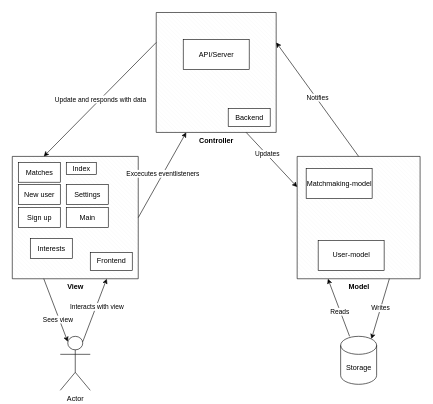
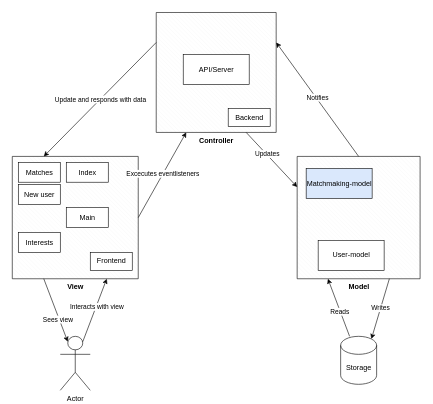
(216, 54) -> (216, 69)
(81, 168) -> (87, 172)
(339, 183) -> (339, 183)
(87, 194) -> none
(39, 218) -> none
(51, 248) -> (39, 242)
